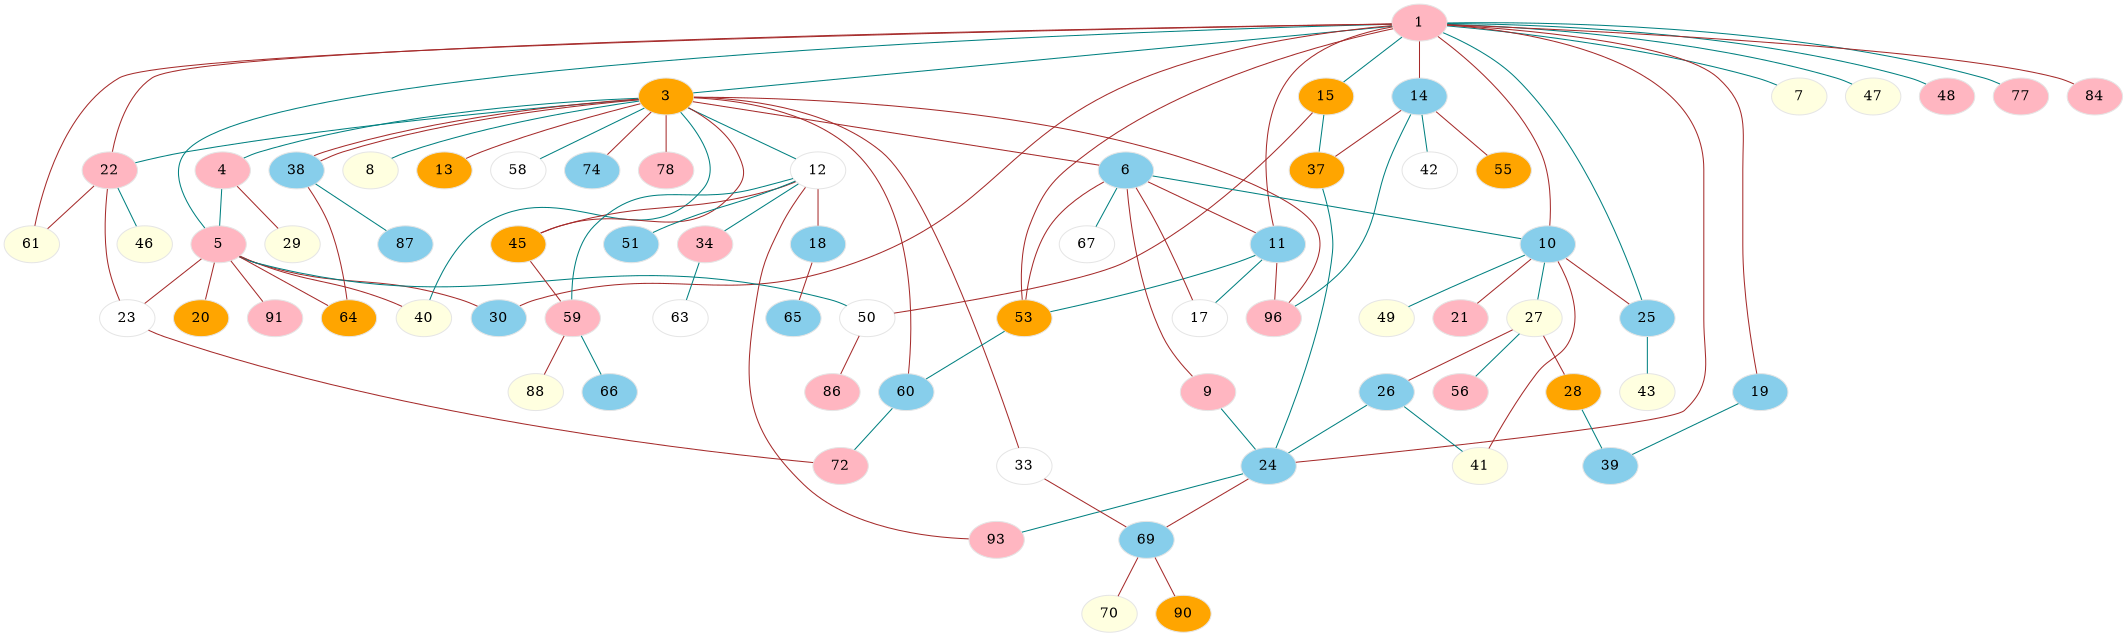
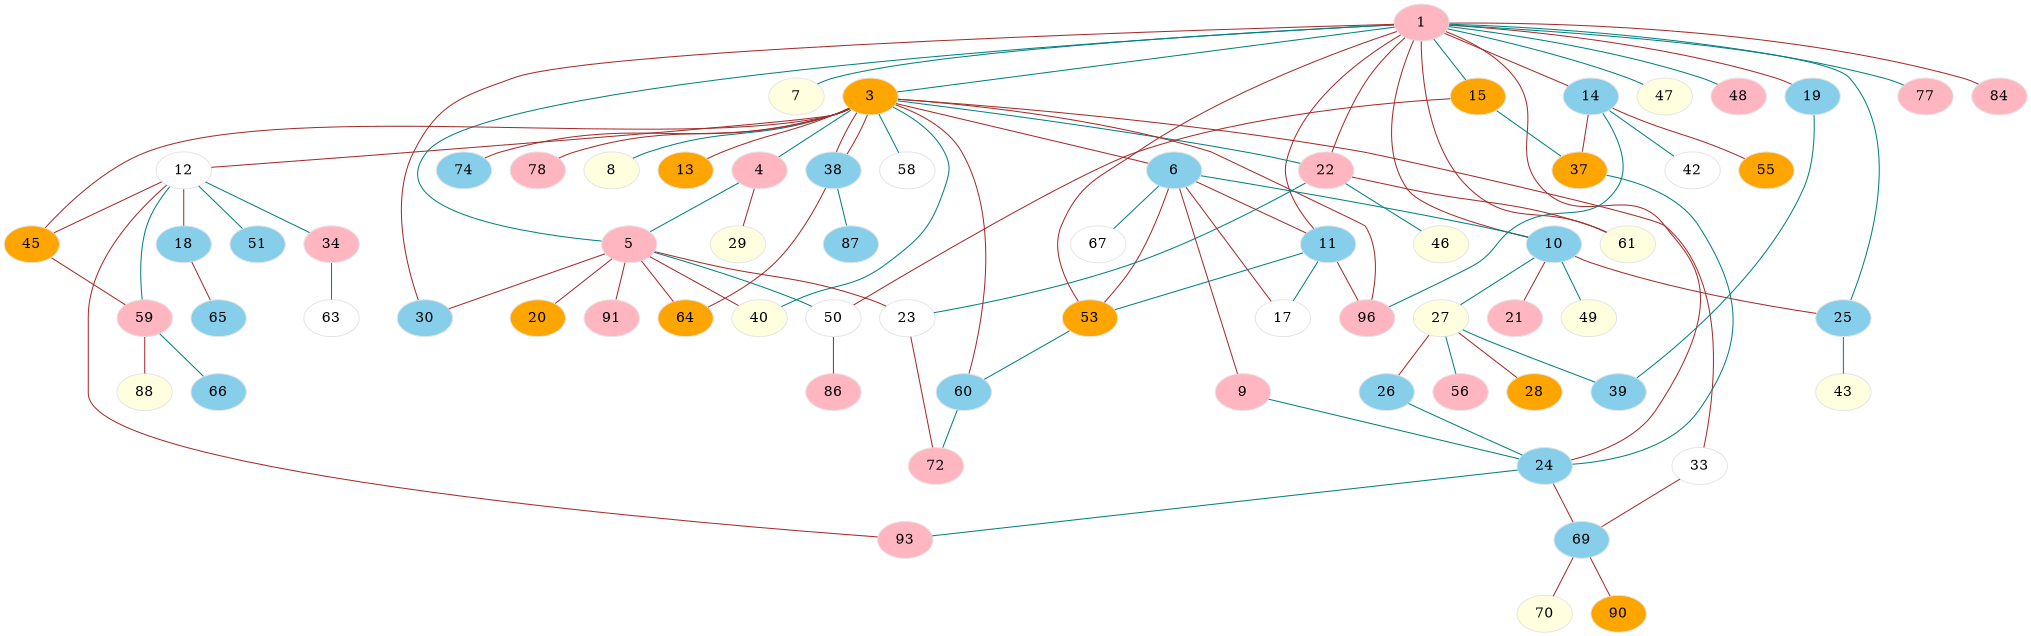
(742, 133) -> (499, 145)
(106, 246) -> (1117, 269)
(1595, 435) -> (1529, 357)
(1480, 466) -> none
